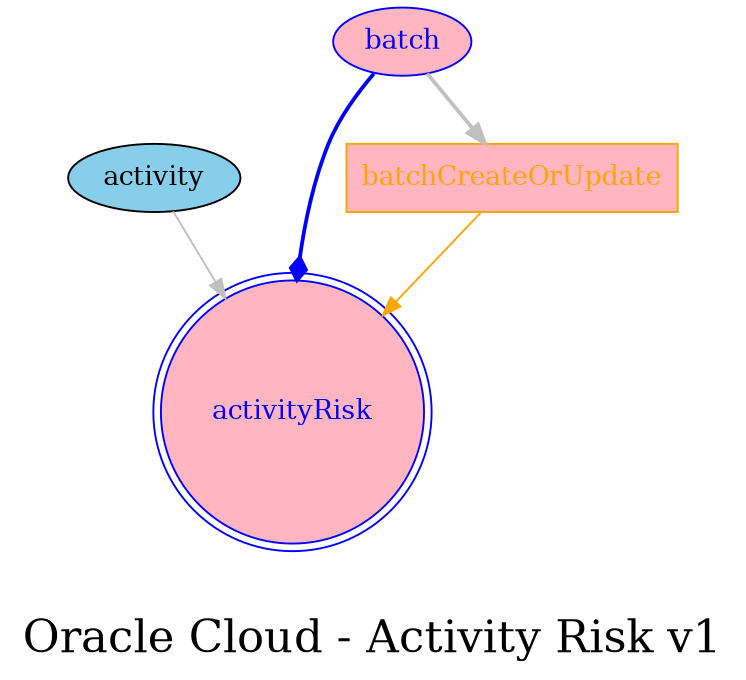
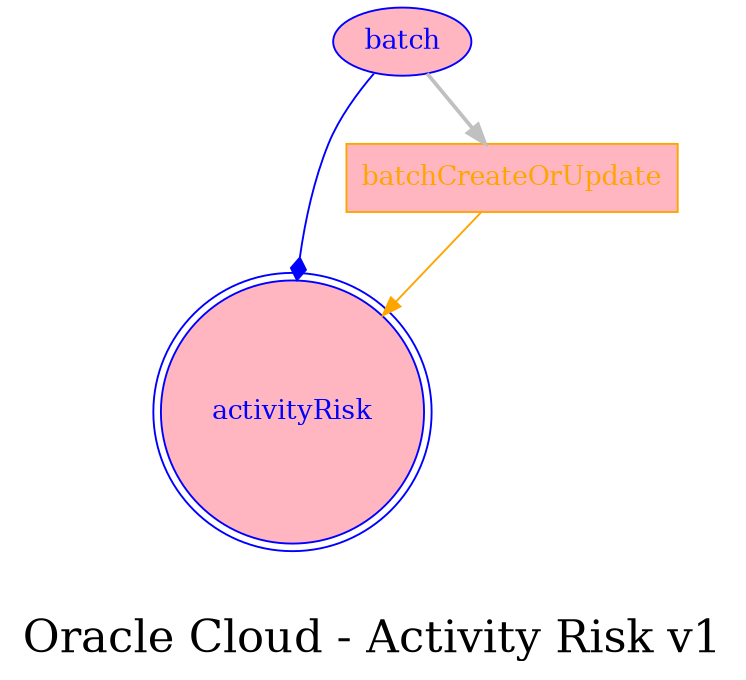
(323, 159) -> (323, 159)
(154, 178) -> none
